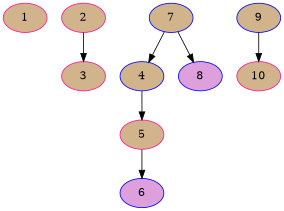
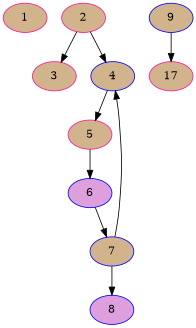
none -> (96, 43)
(259, 76) -> (171, 76)
none -> (99, 218)
